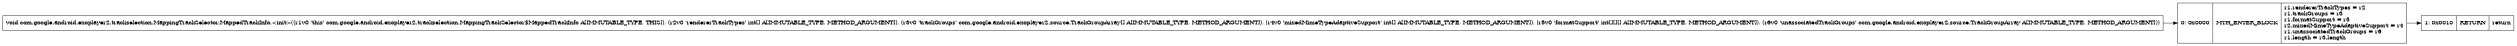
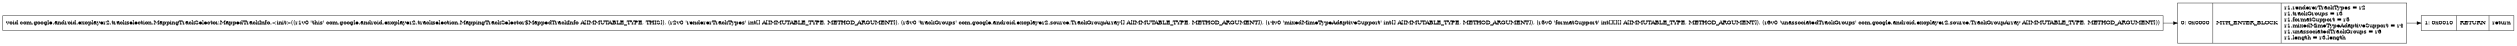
(2344, 26) -> (2344, 26)
